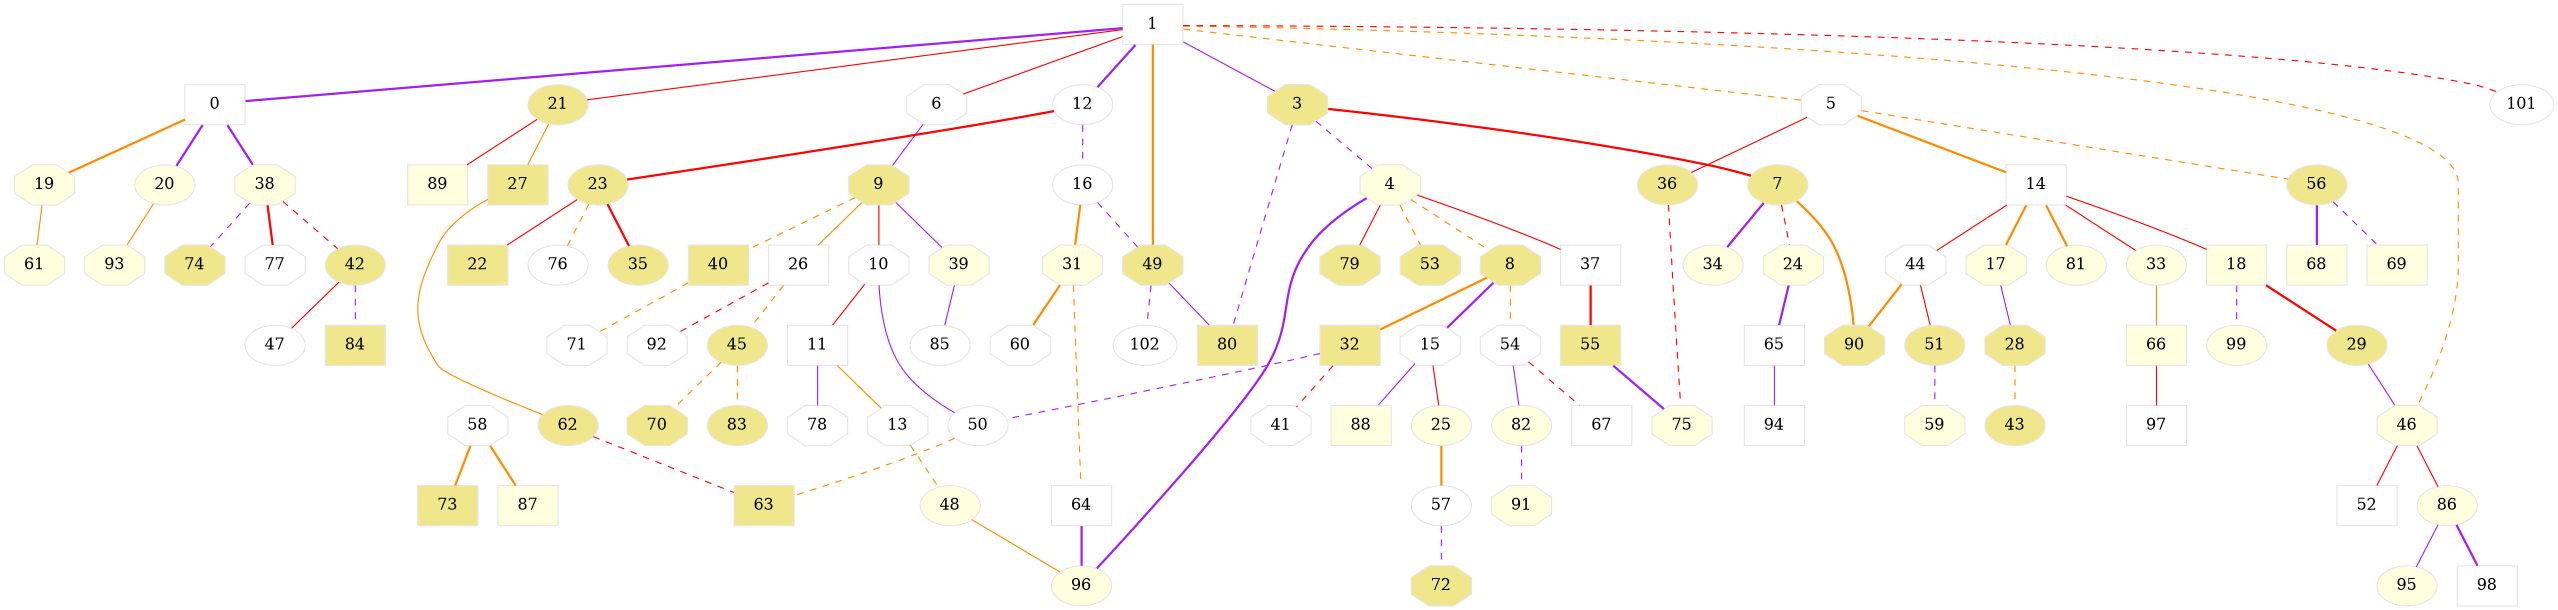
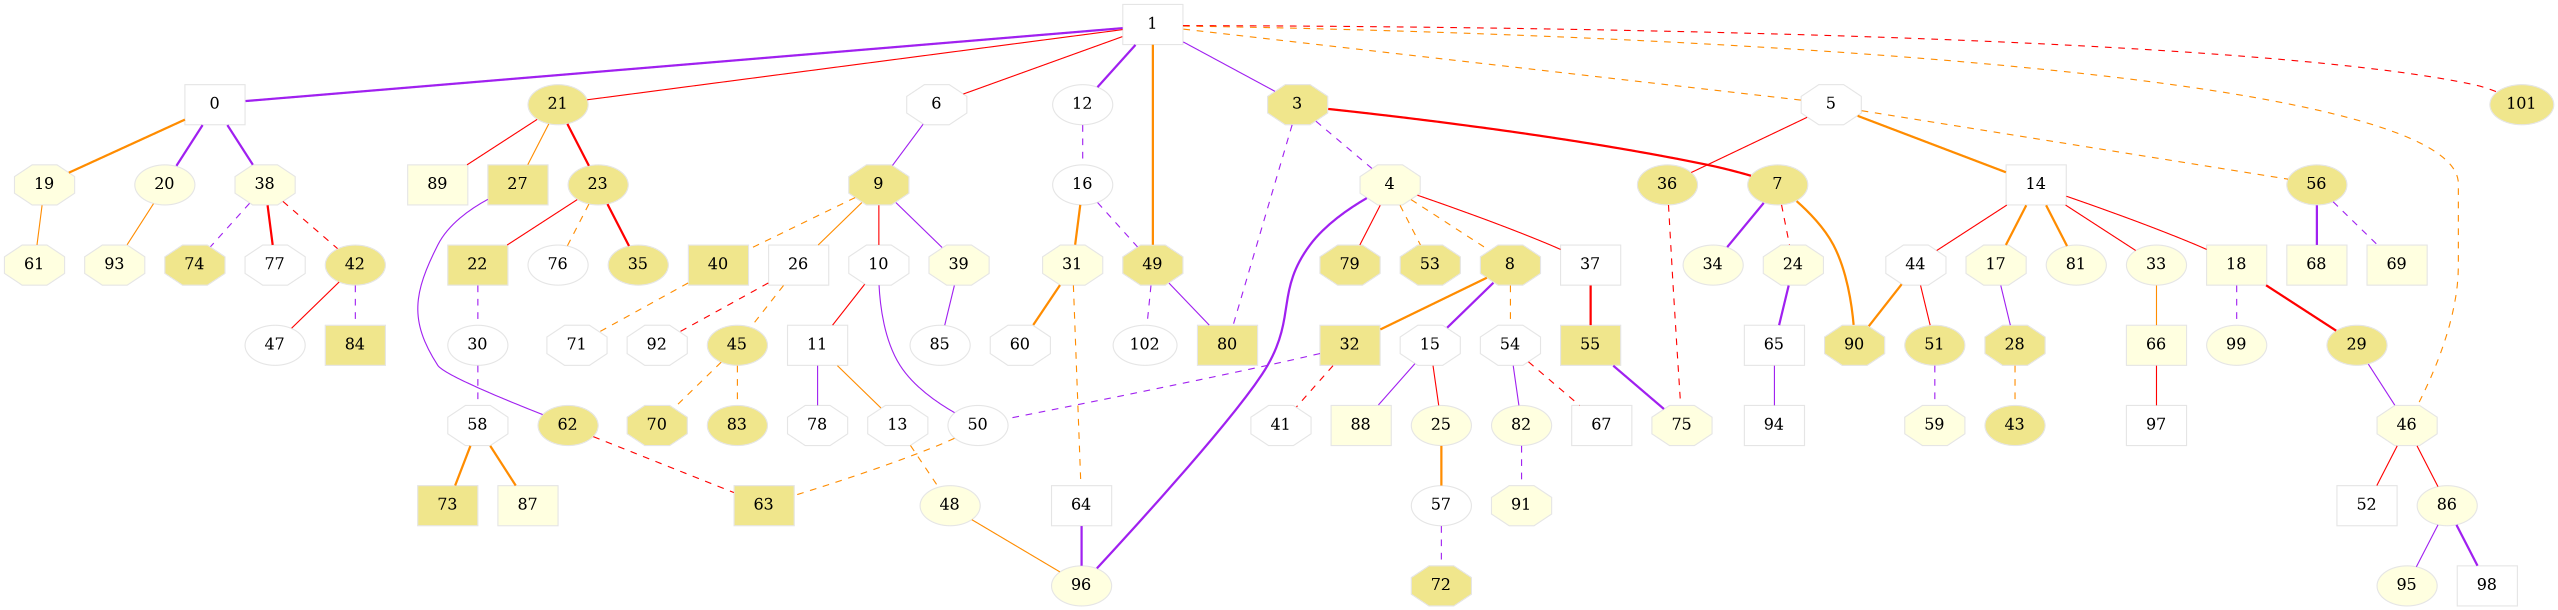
(2522, 105) -> (2522, 105)
(841, 147) -> (578, 145)
(421, 329) -> (421, 329)
none -> (478, 345)
